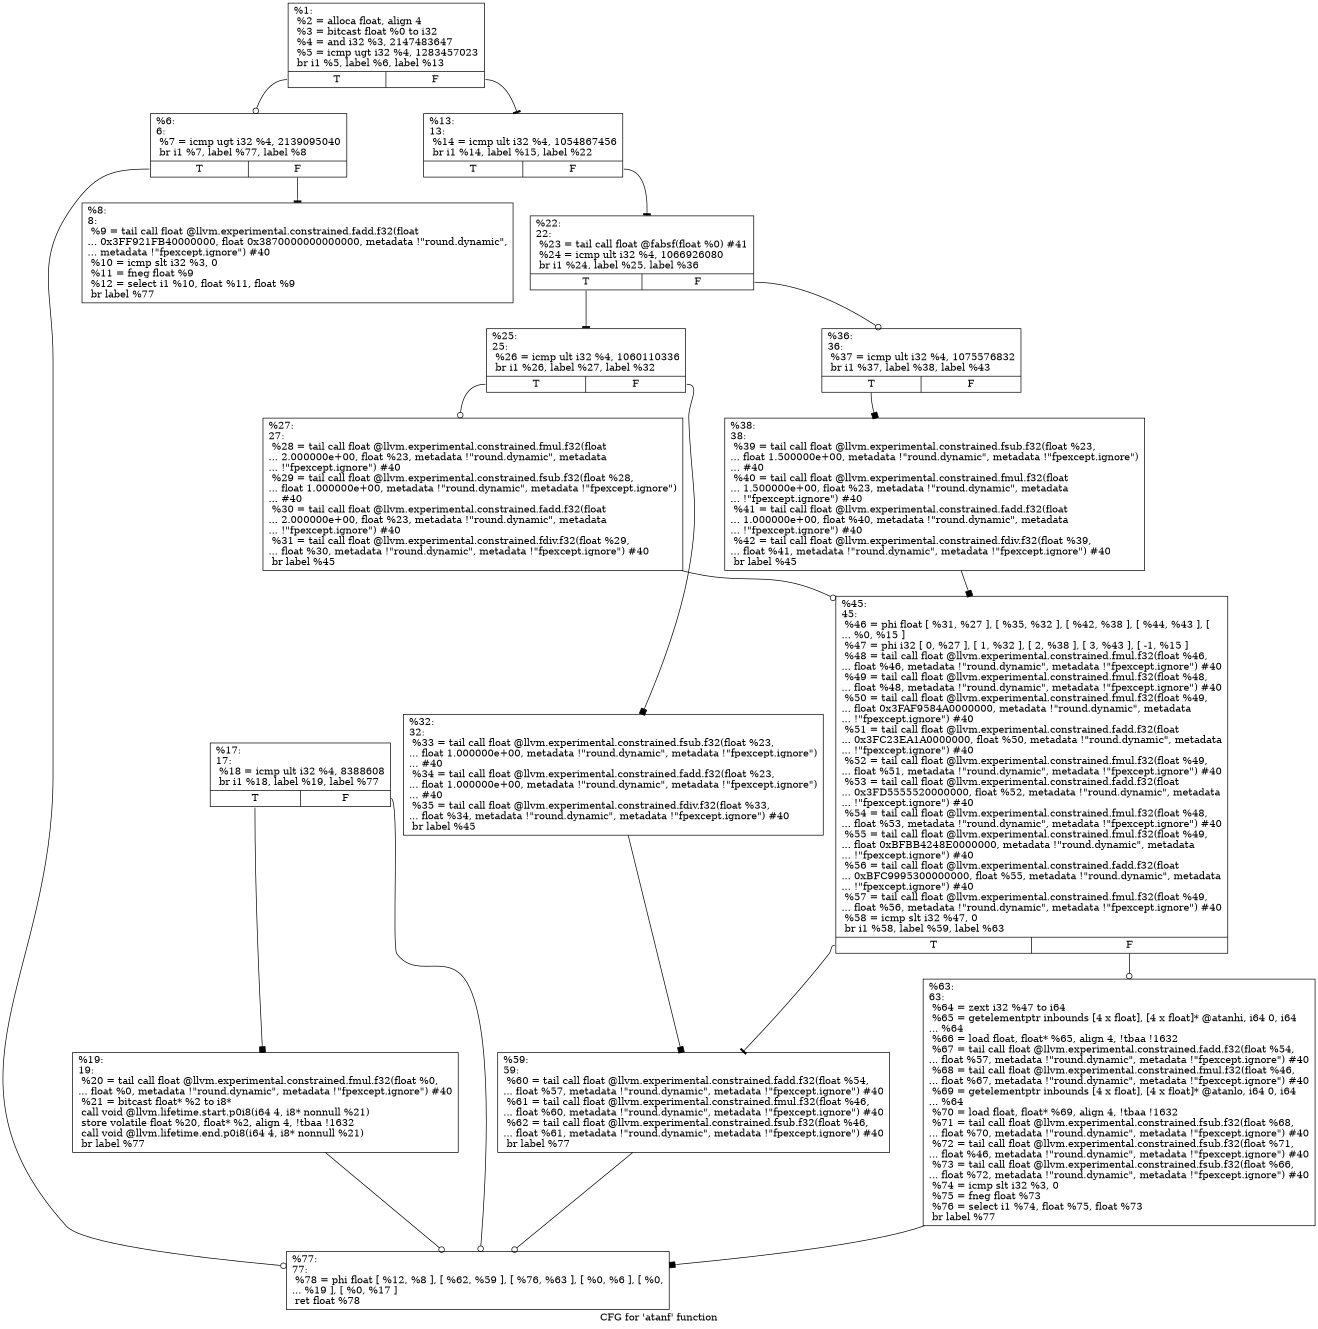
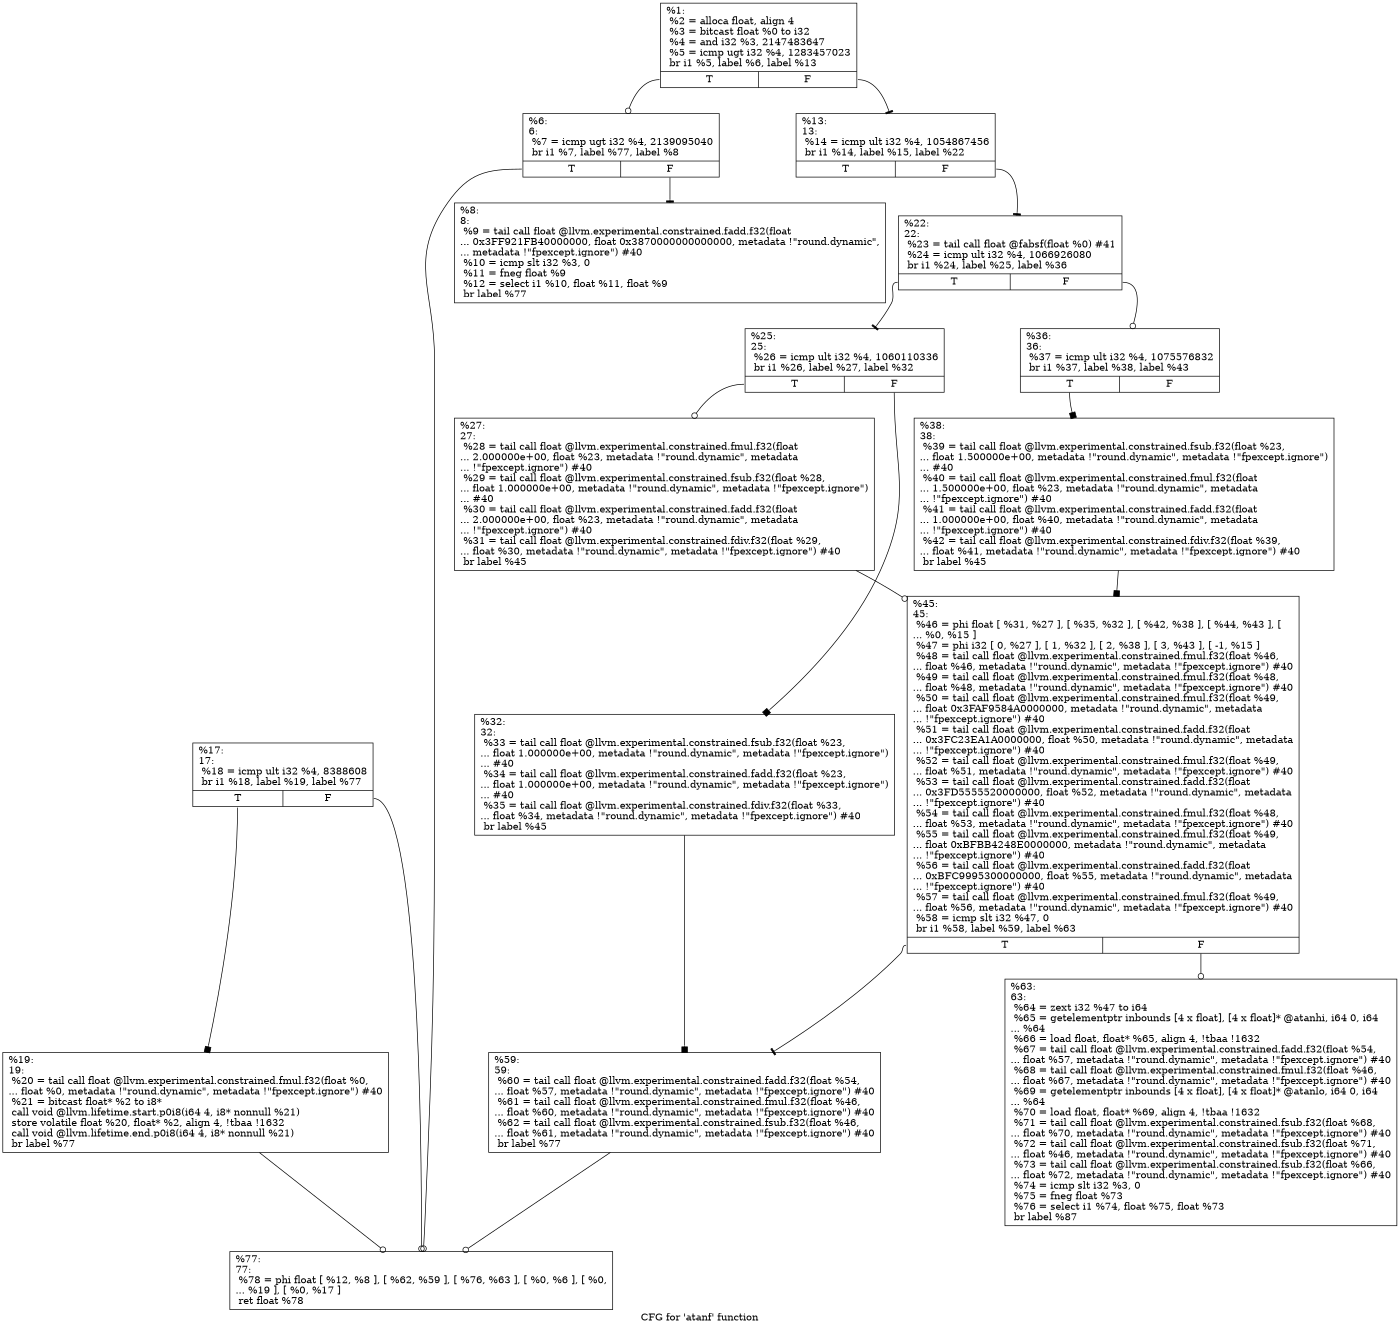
(962, 1217) -> (1044, 1217)
(801, 1250) -> none
